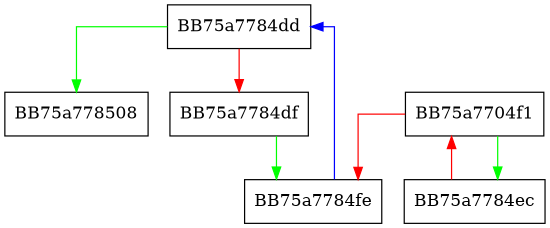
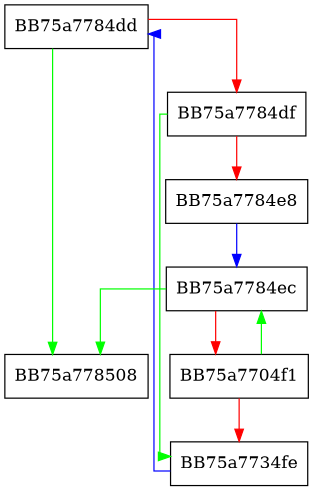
none -> (237, 202)
(313, 202) -> (239, 464)
none -> (107, 289)
